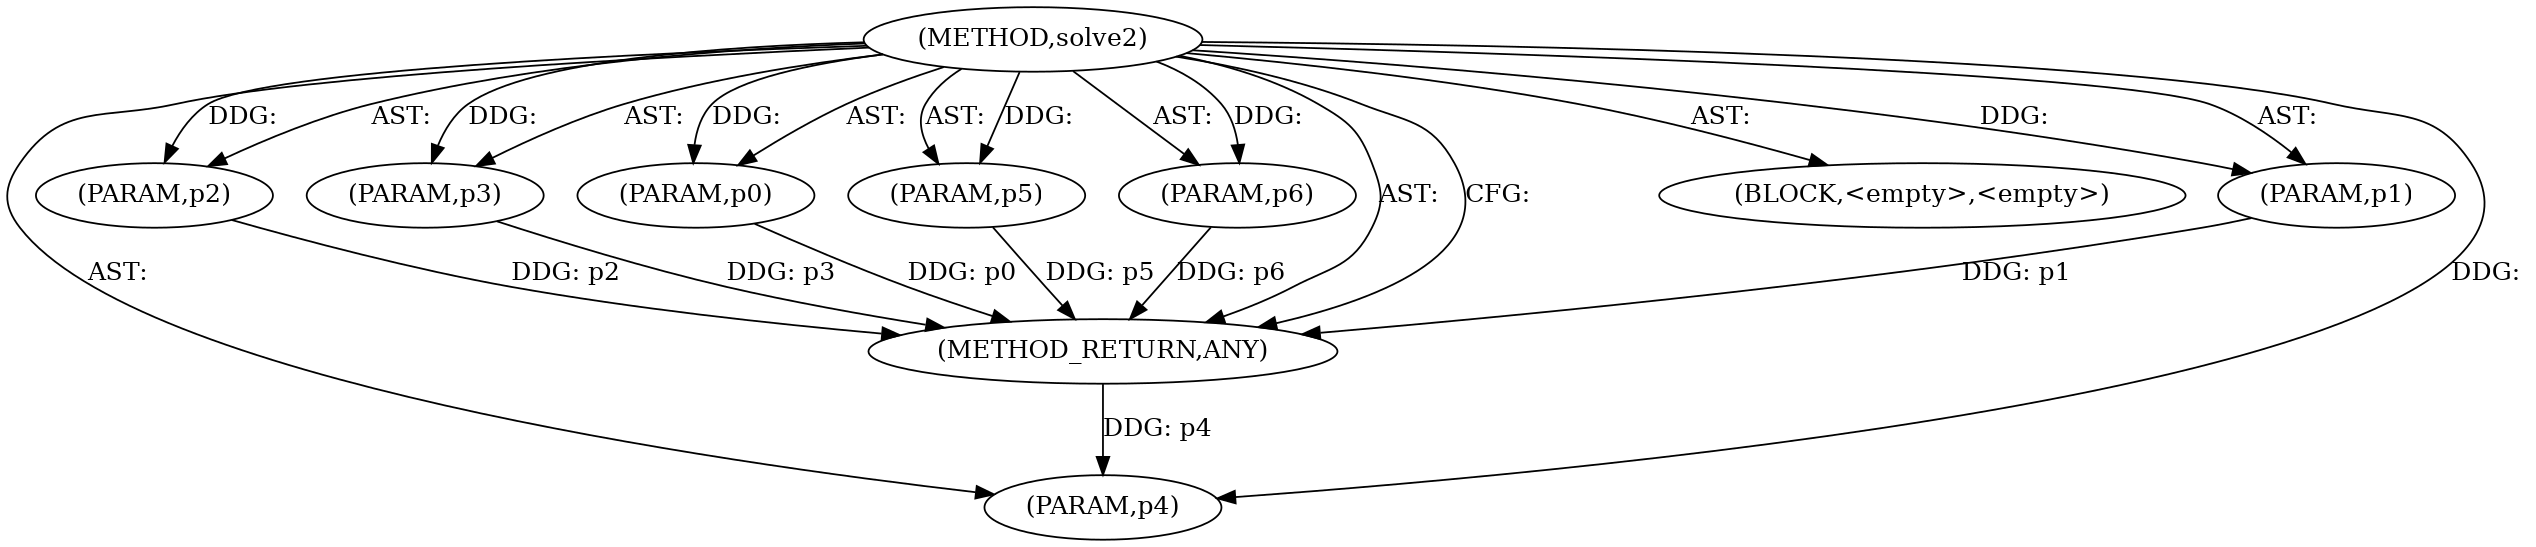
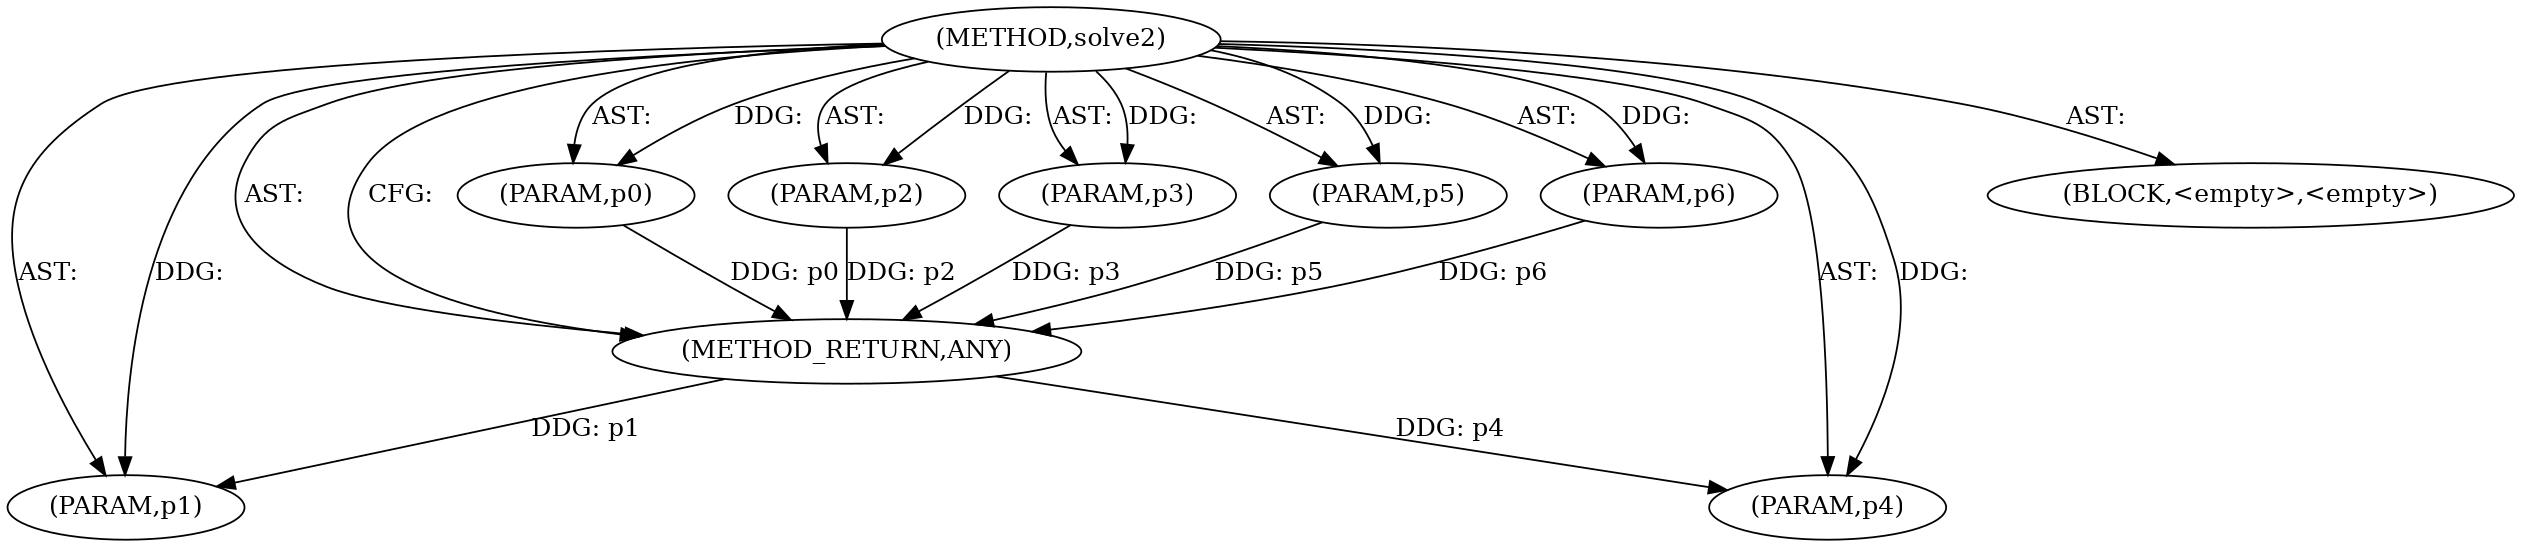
(1787, 286) -> (480, 431)
